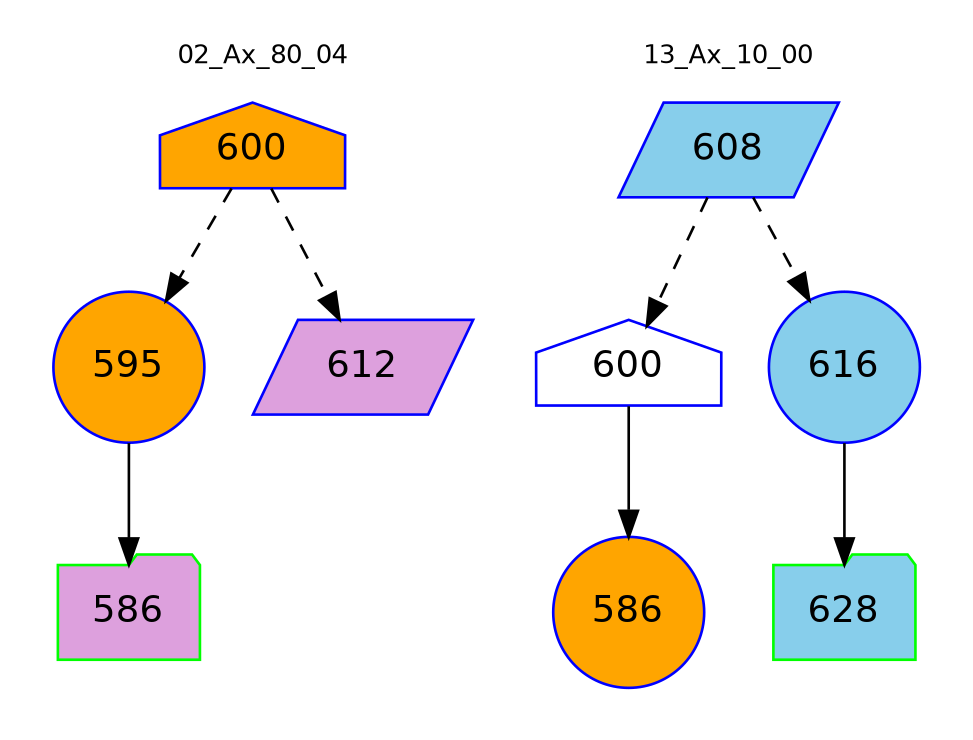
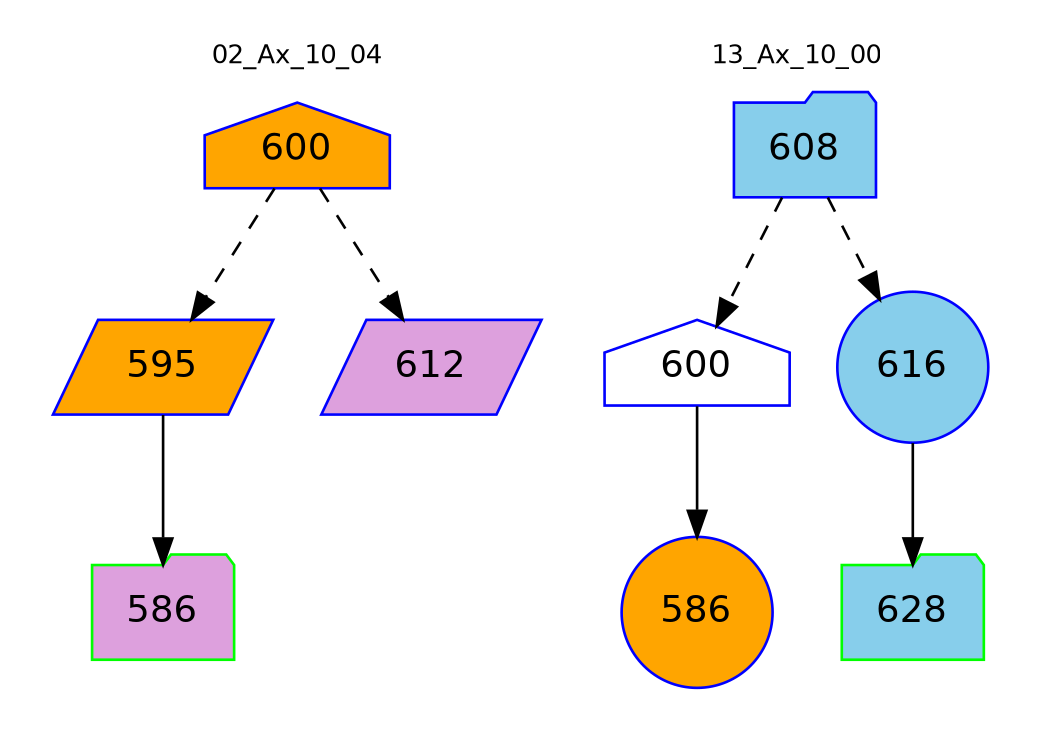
(263, 57) -> (297, 57)
(729, 150) -> (805, 150)
(129, 367) -> (163, 367)
